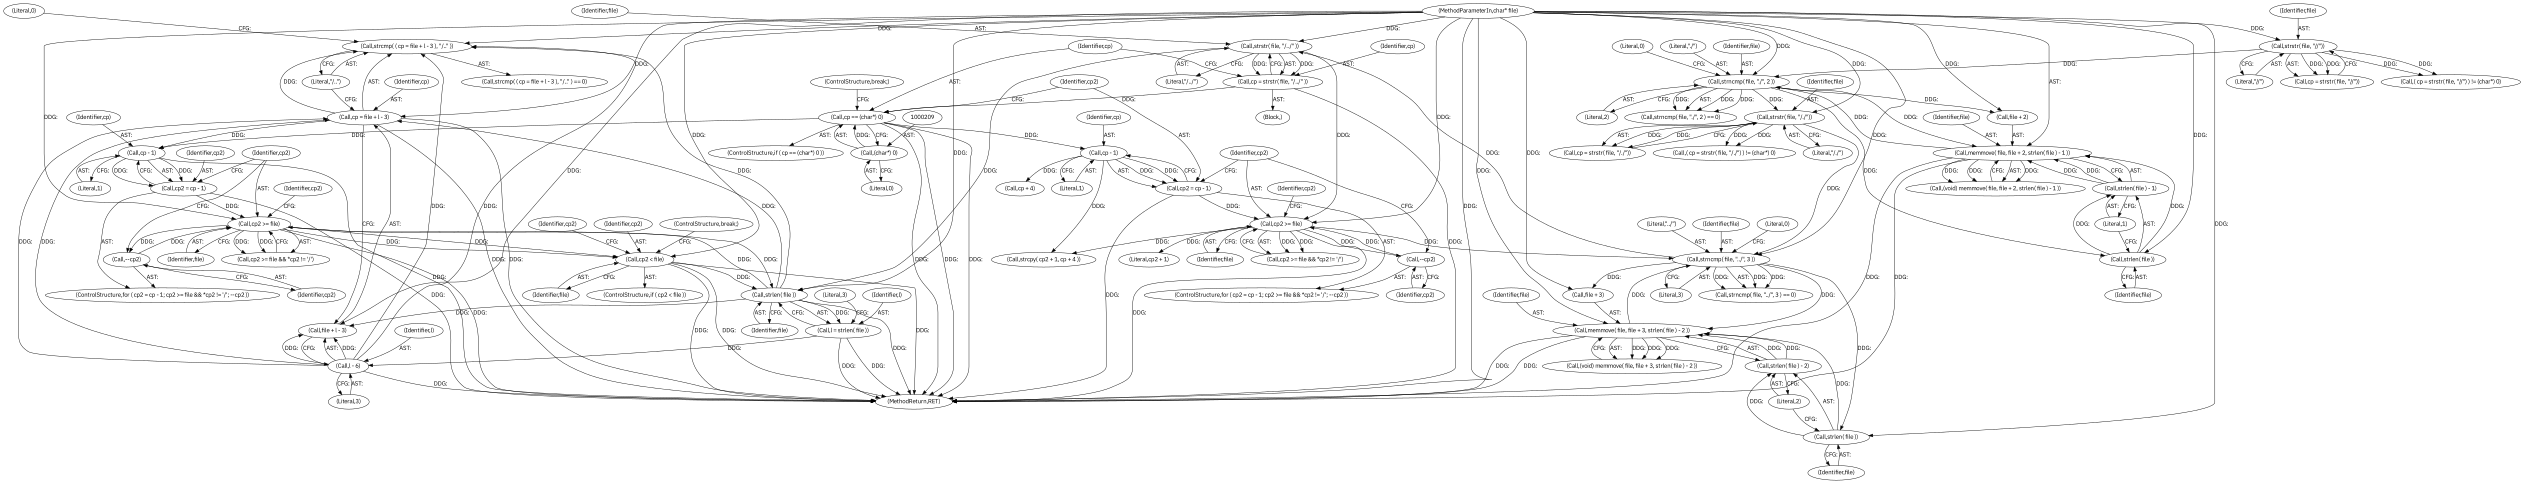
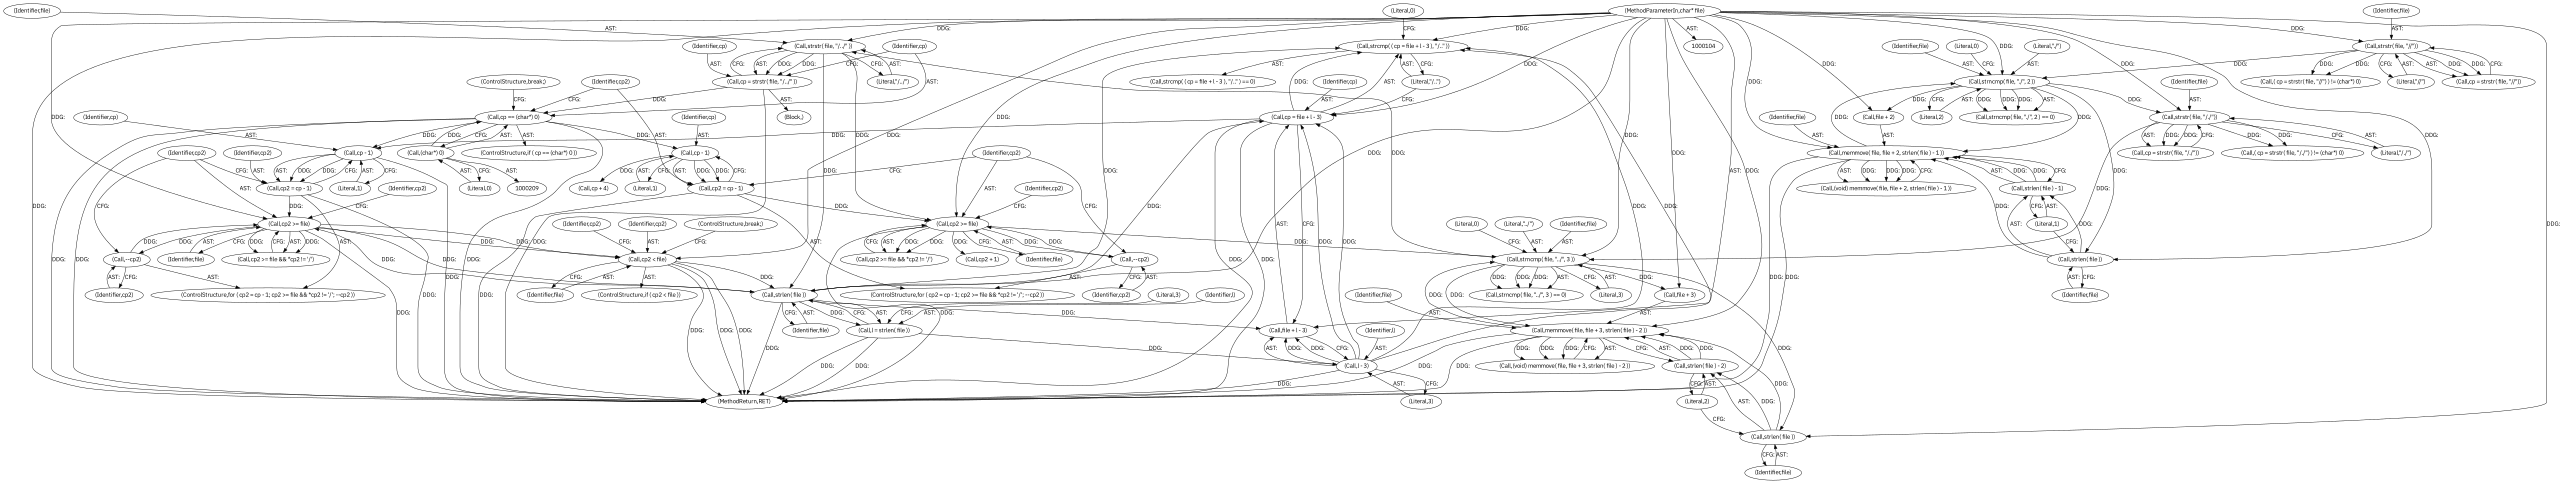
none -> (1703, 47)
(2056, 82) -> (1756, 82)
(904, 133) -> (482, 164)
(575, 171) -> (1736, 171)
(1044, 260) -> none
(1149, 260) -> (982, 260)
(348, 366) -> (1357, 366)
